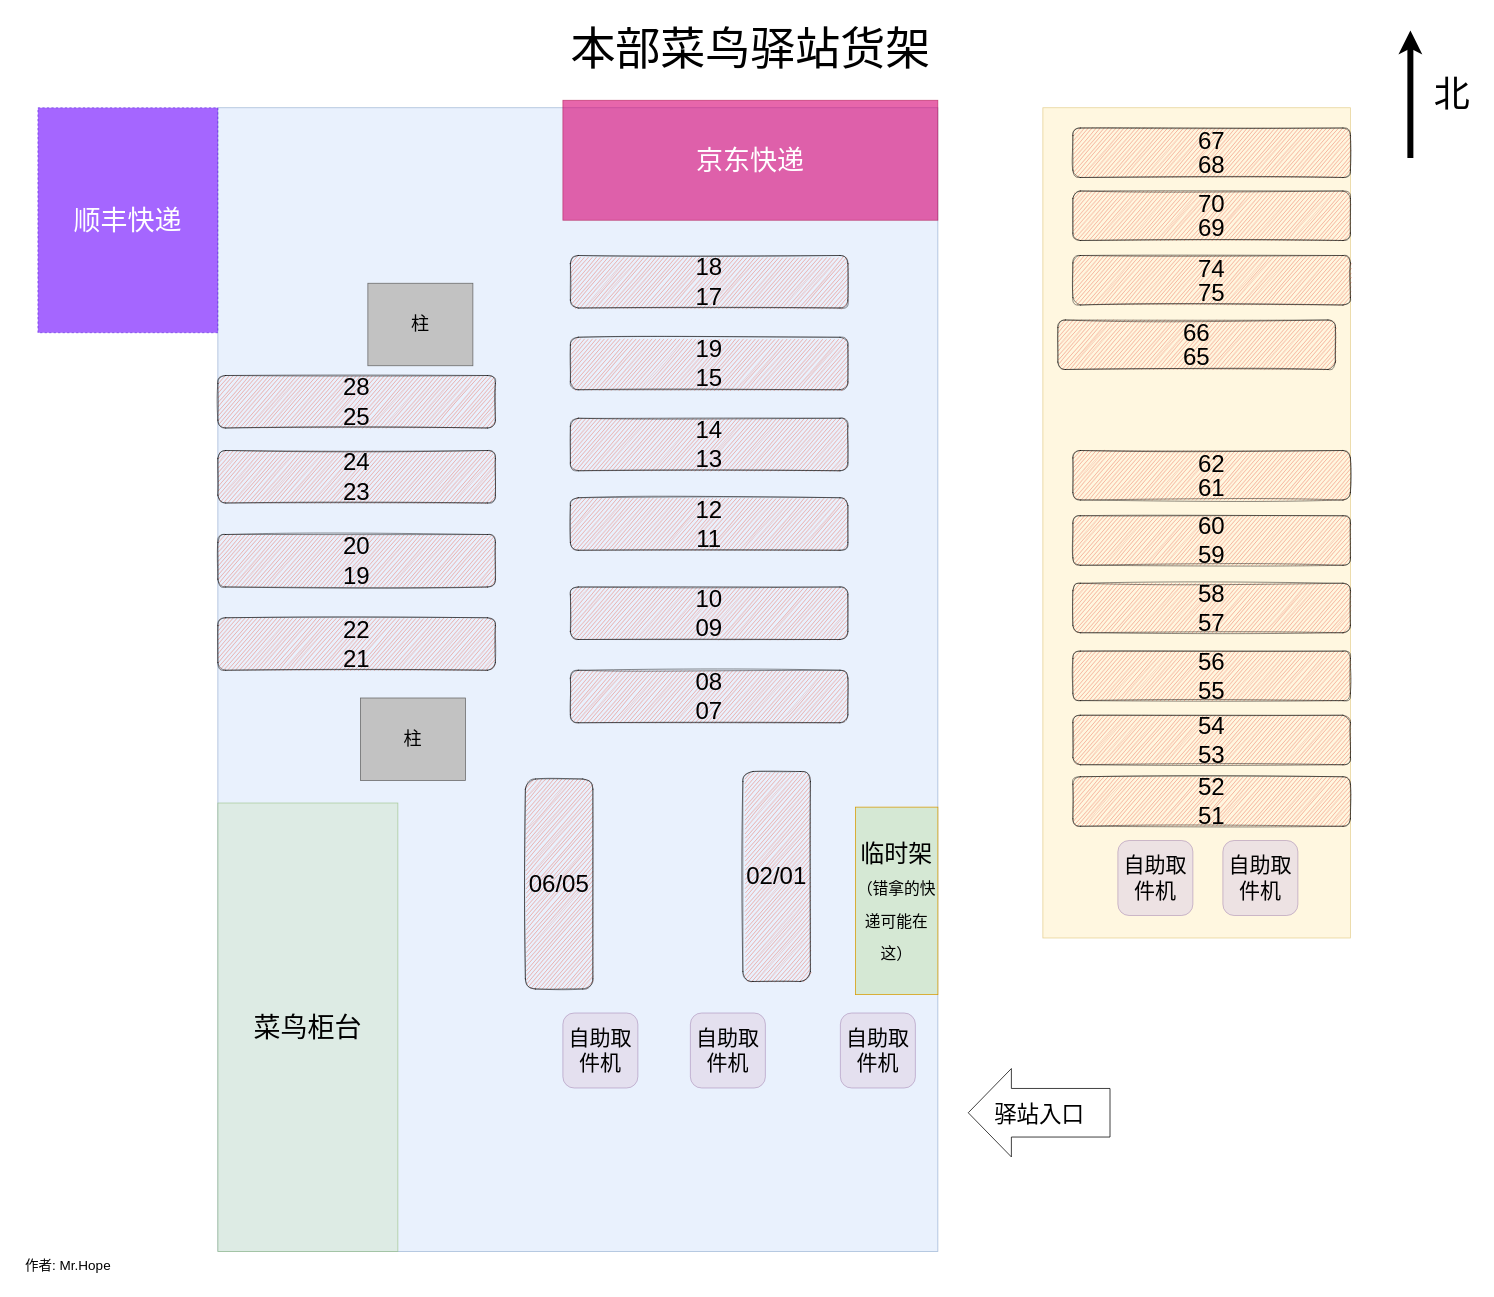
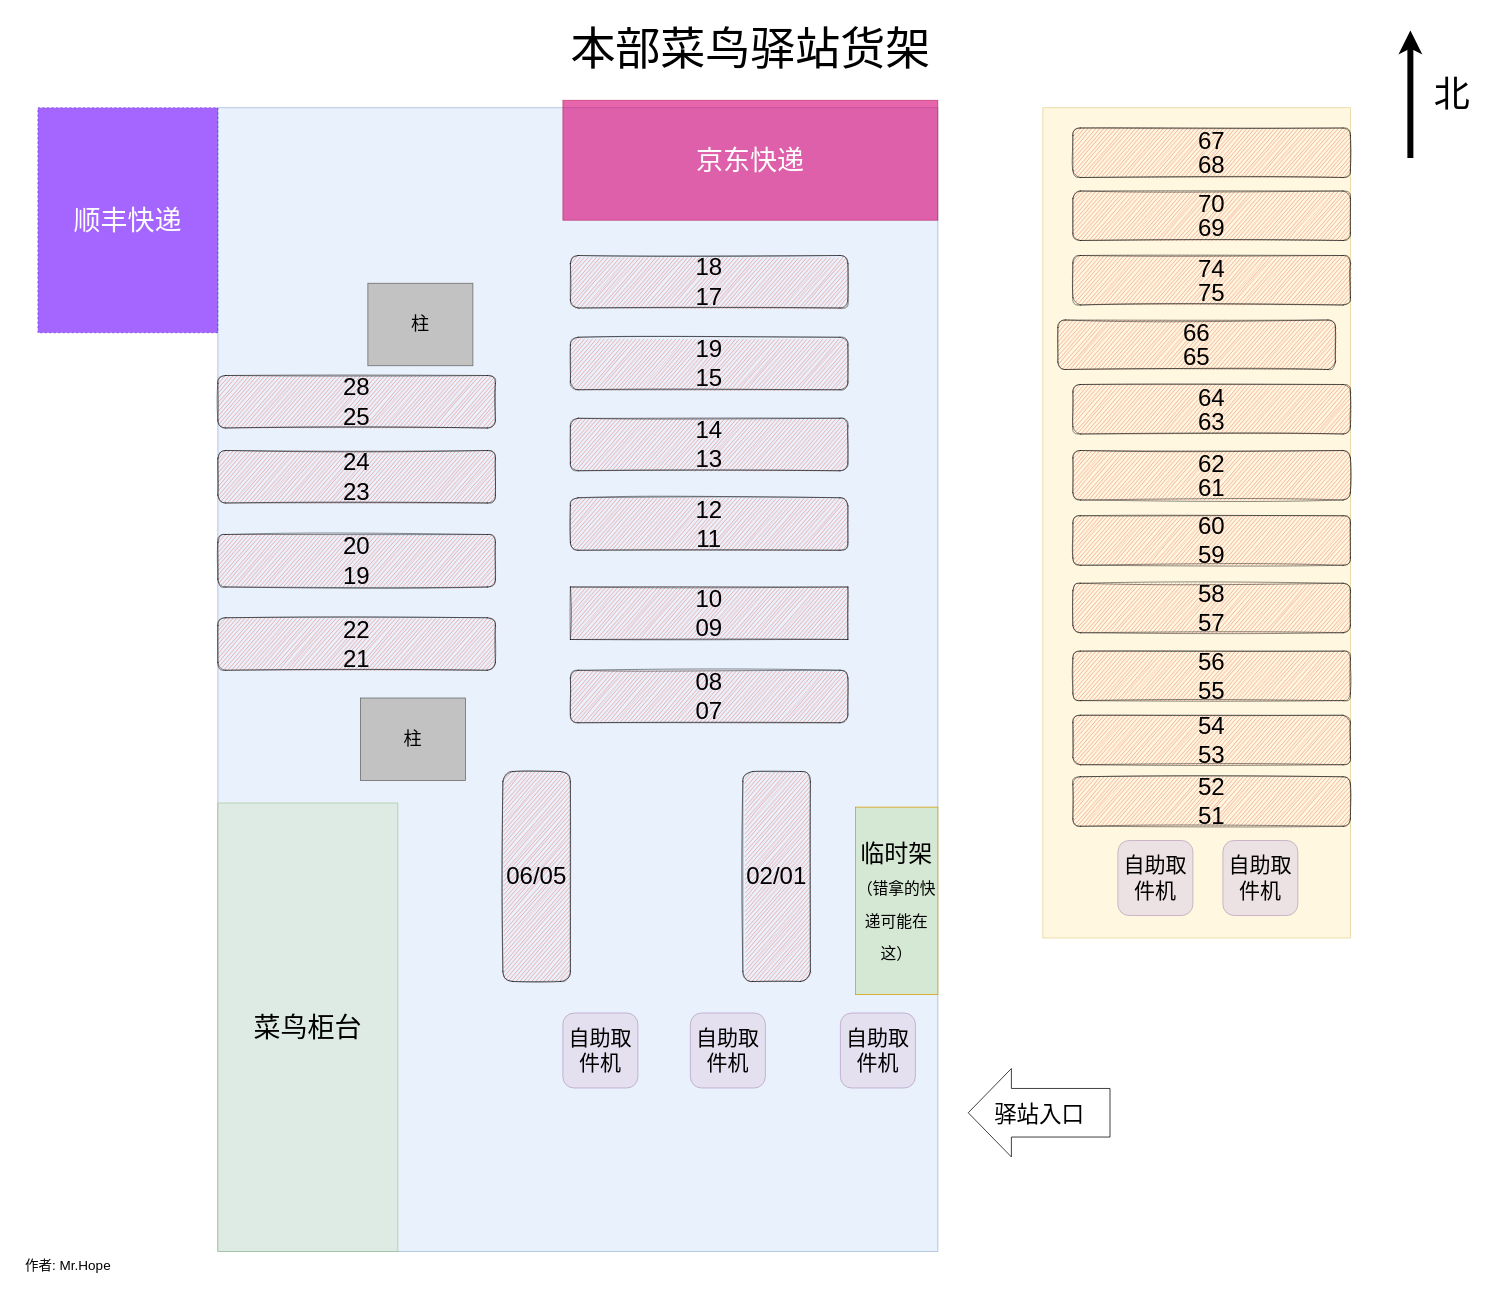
none -> (1212, 409)
(709, 613) -> (709, 613)
(559, 884) -> (537, 876)
